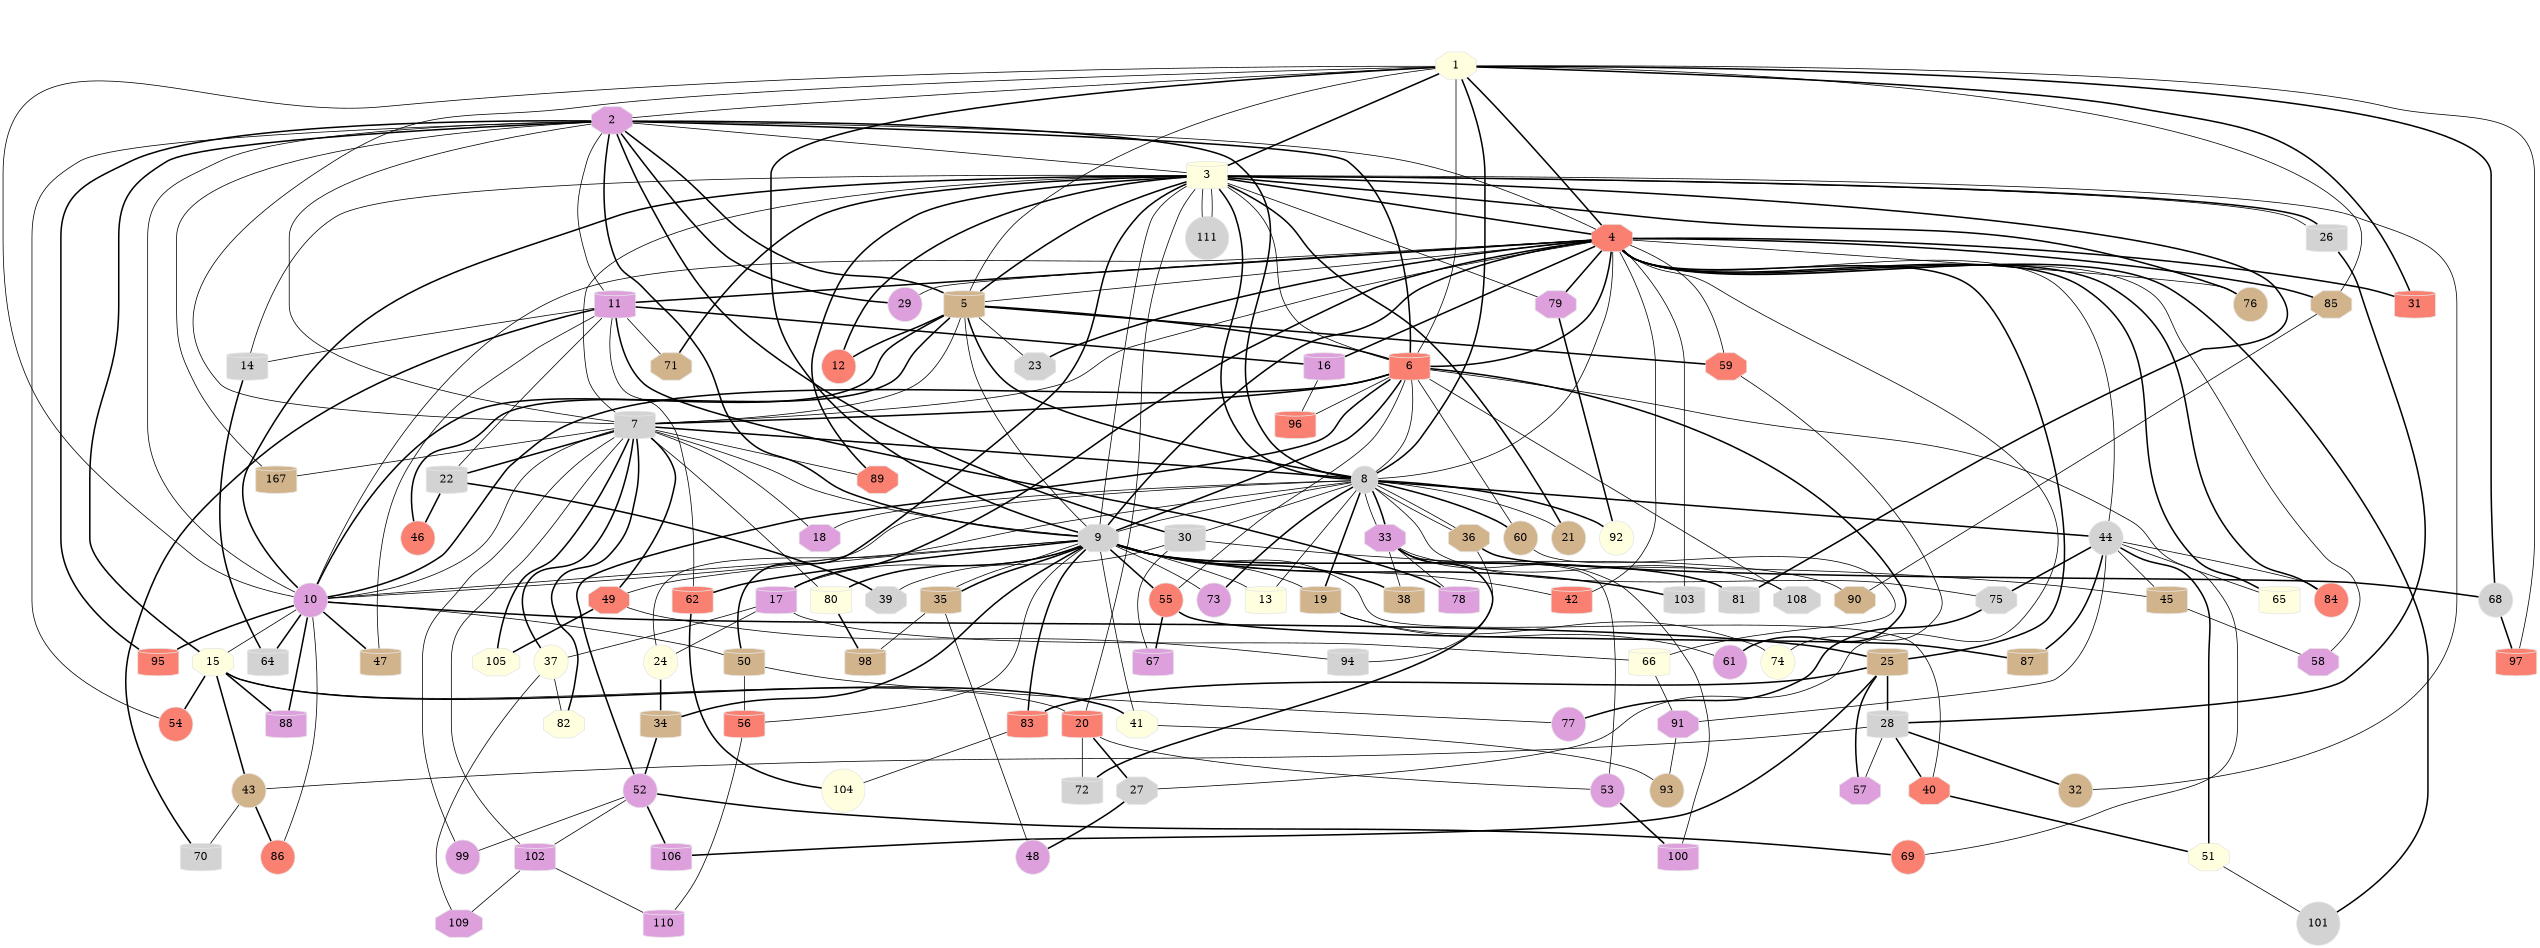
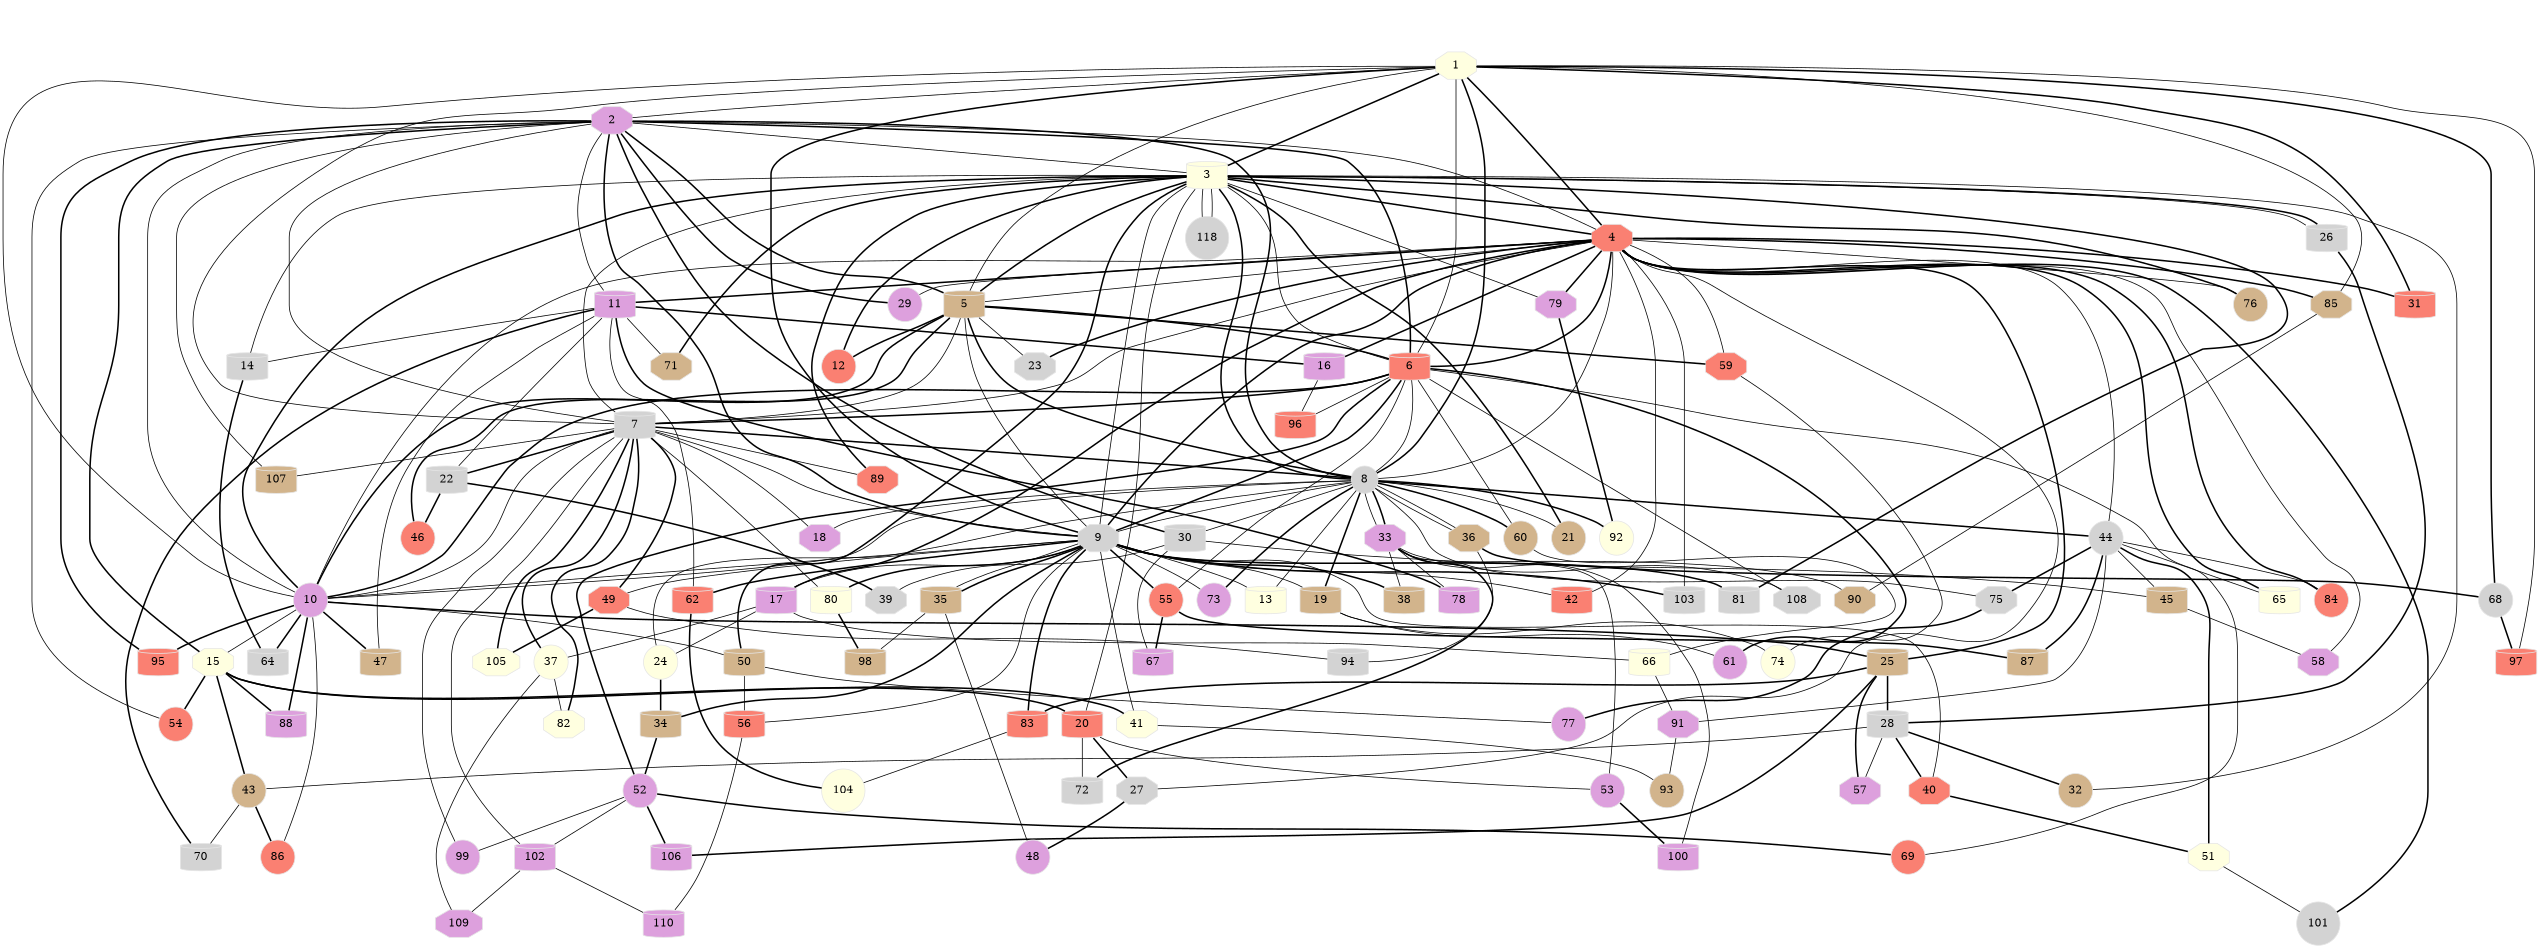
(1207, 238) -> (1207, 238)
(276, 480) -> (276, 480)
(645, 693) -> (645, 693)
